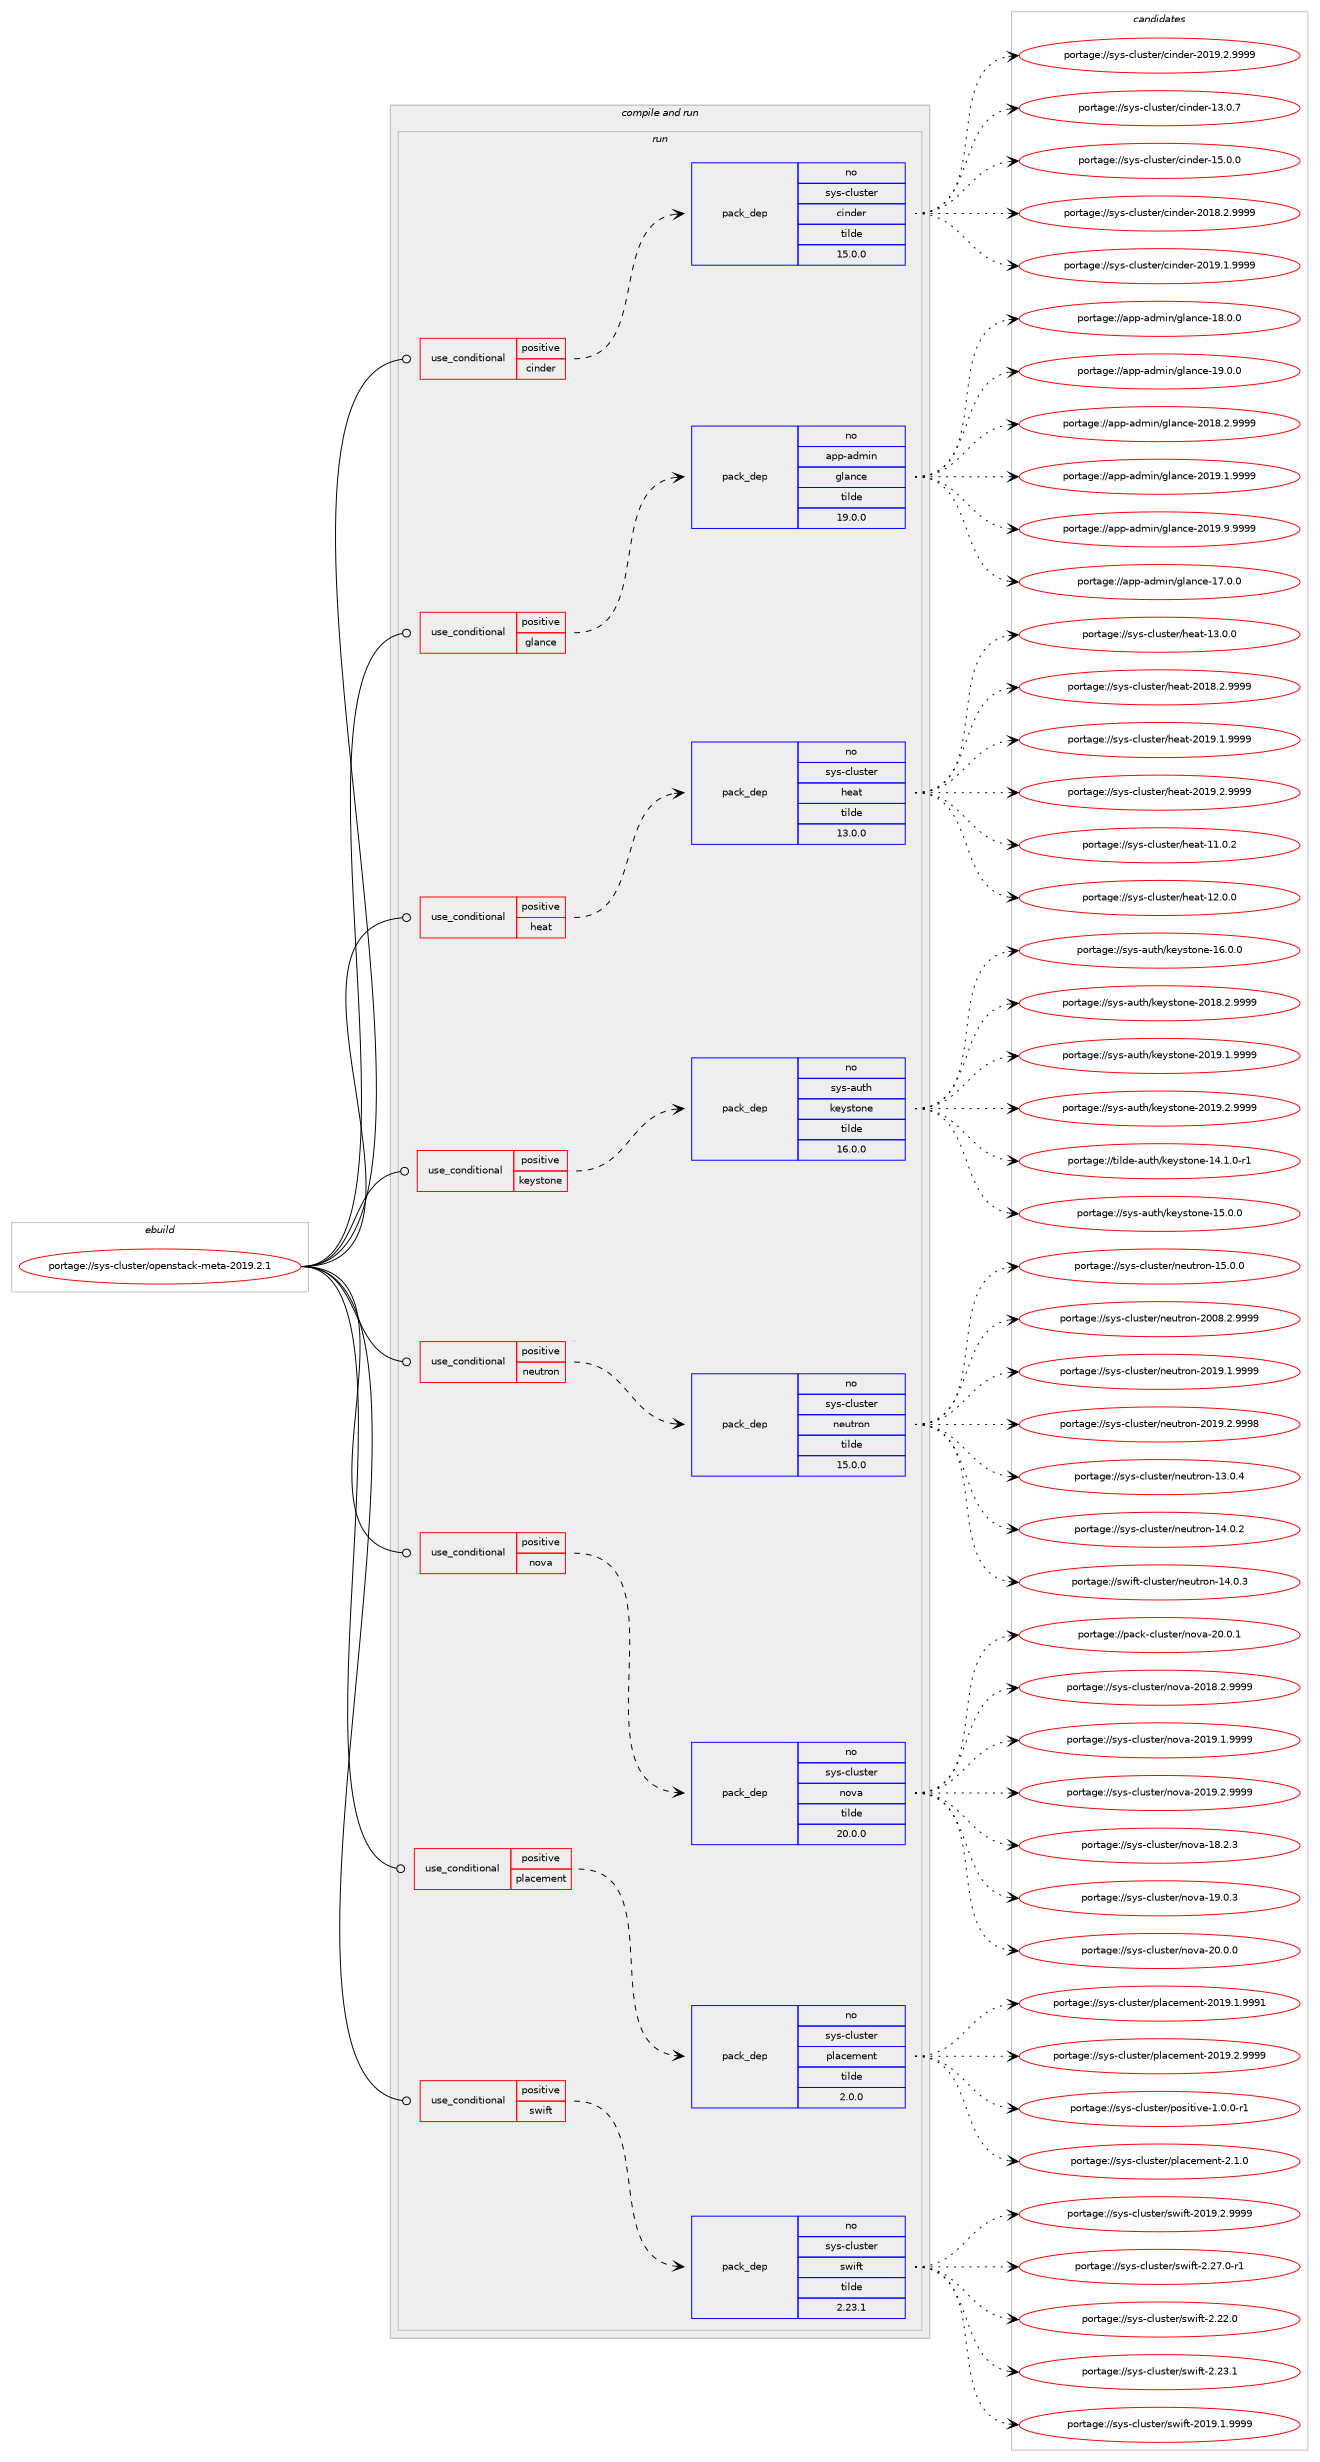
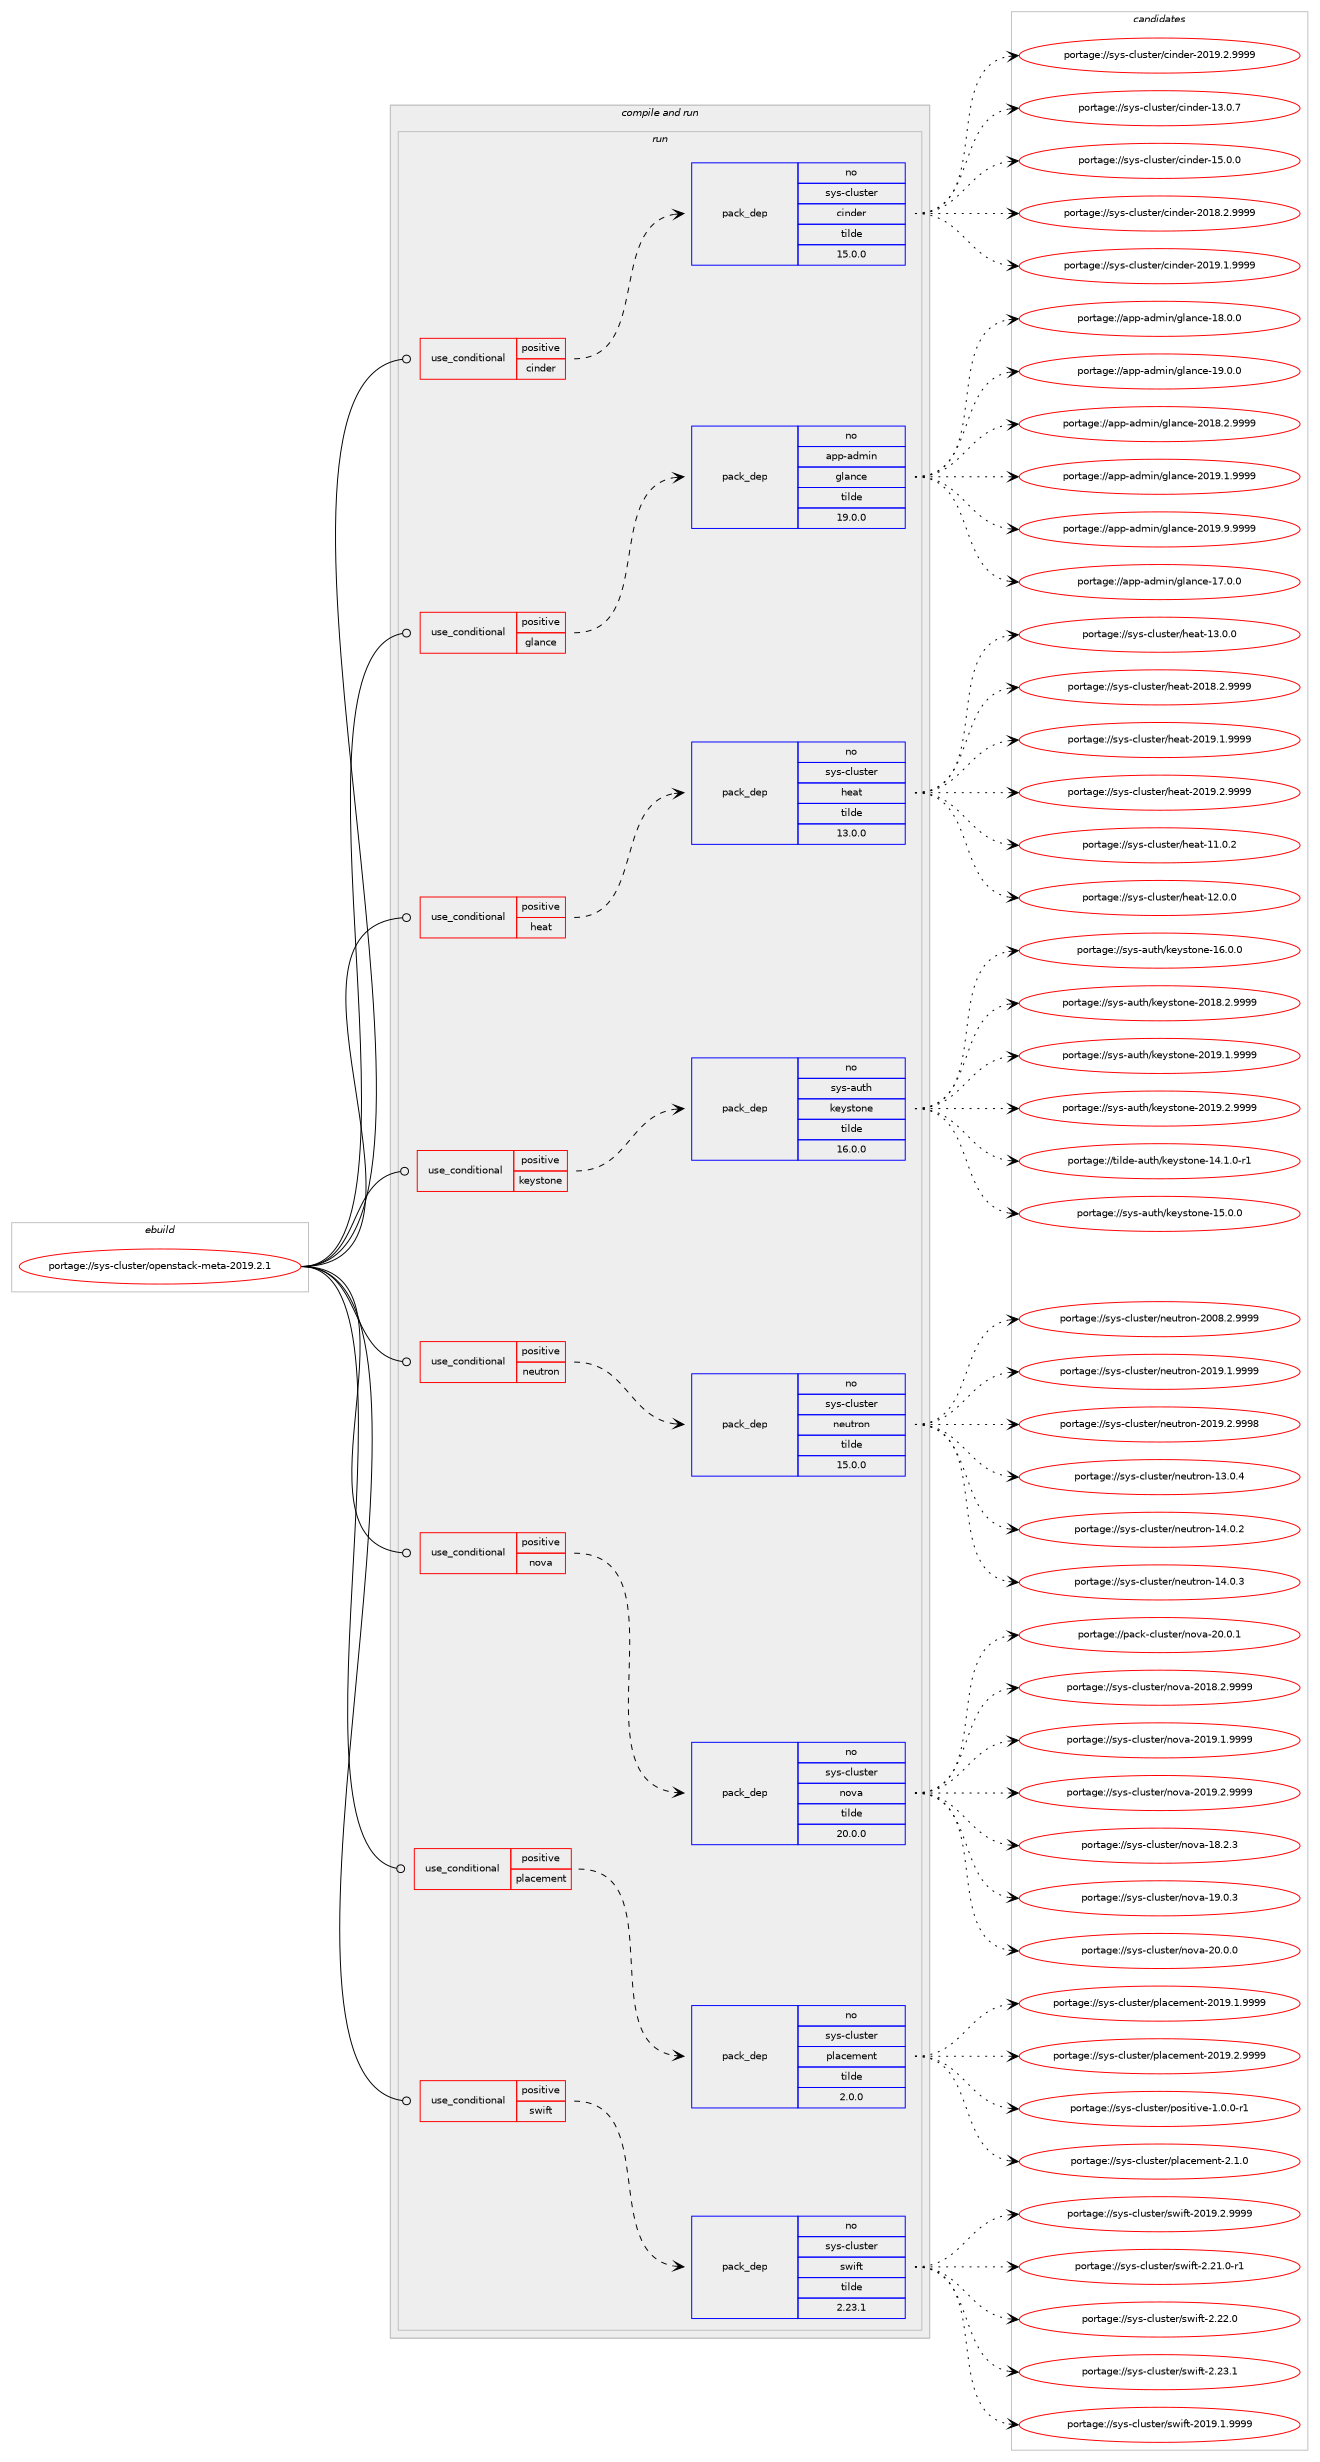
(1160, 1267) -> none
(1160, 1582) -> (1160, 1582)
(1160, 2004) -> (1160, 2004)
(1160, 2267) -> (1160, 2267)
